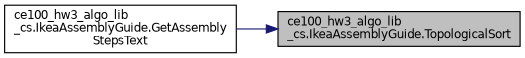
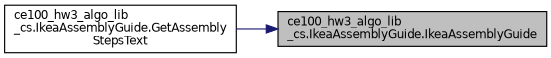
(399, 29) -> (412, 29)
